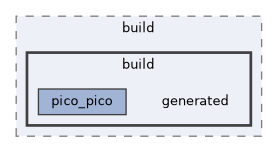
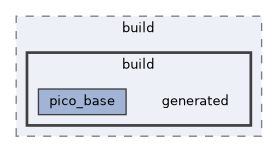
(82, 102) -> (82, 102)
